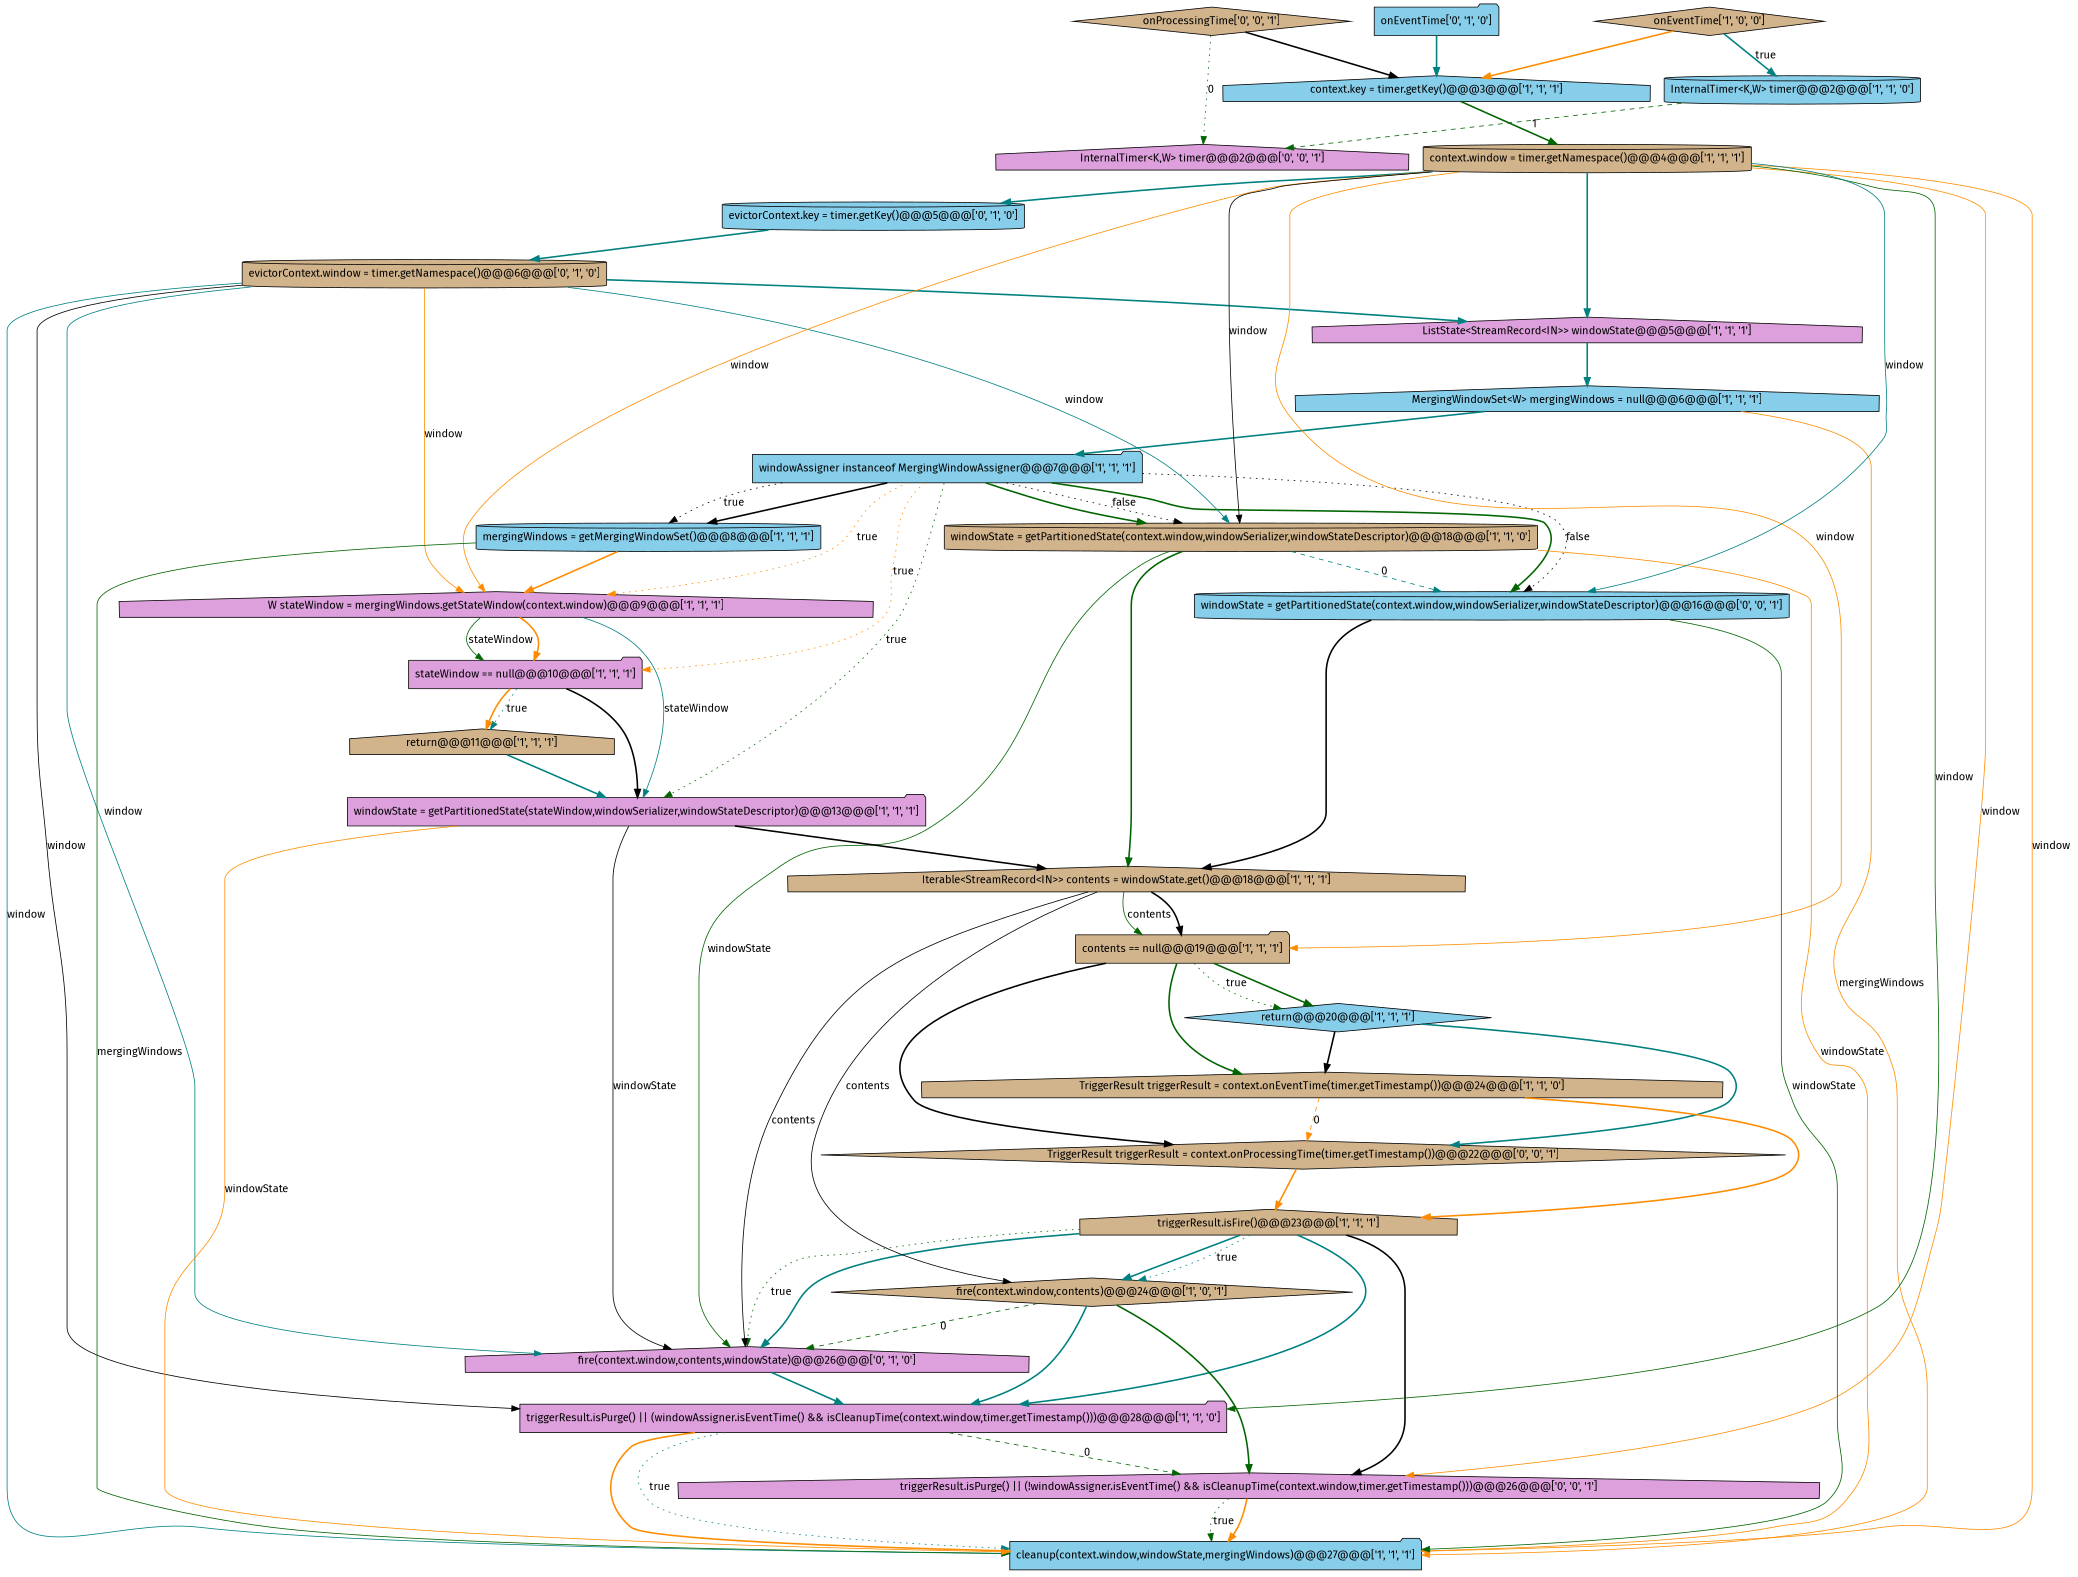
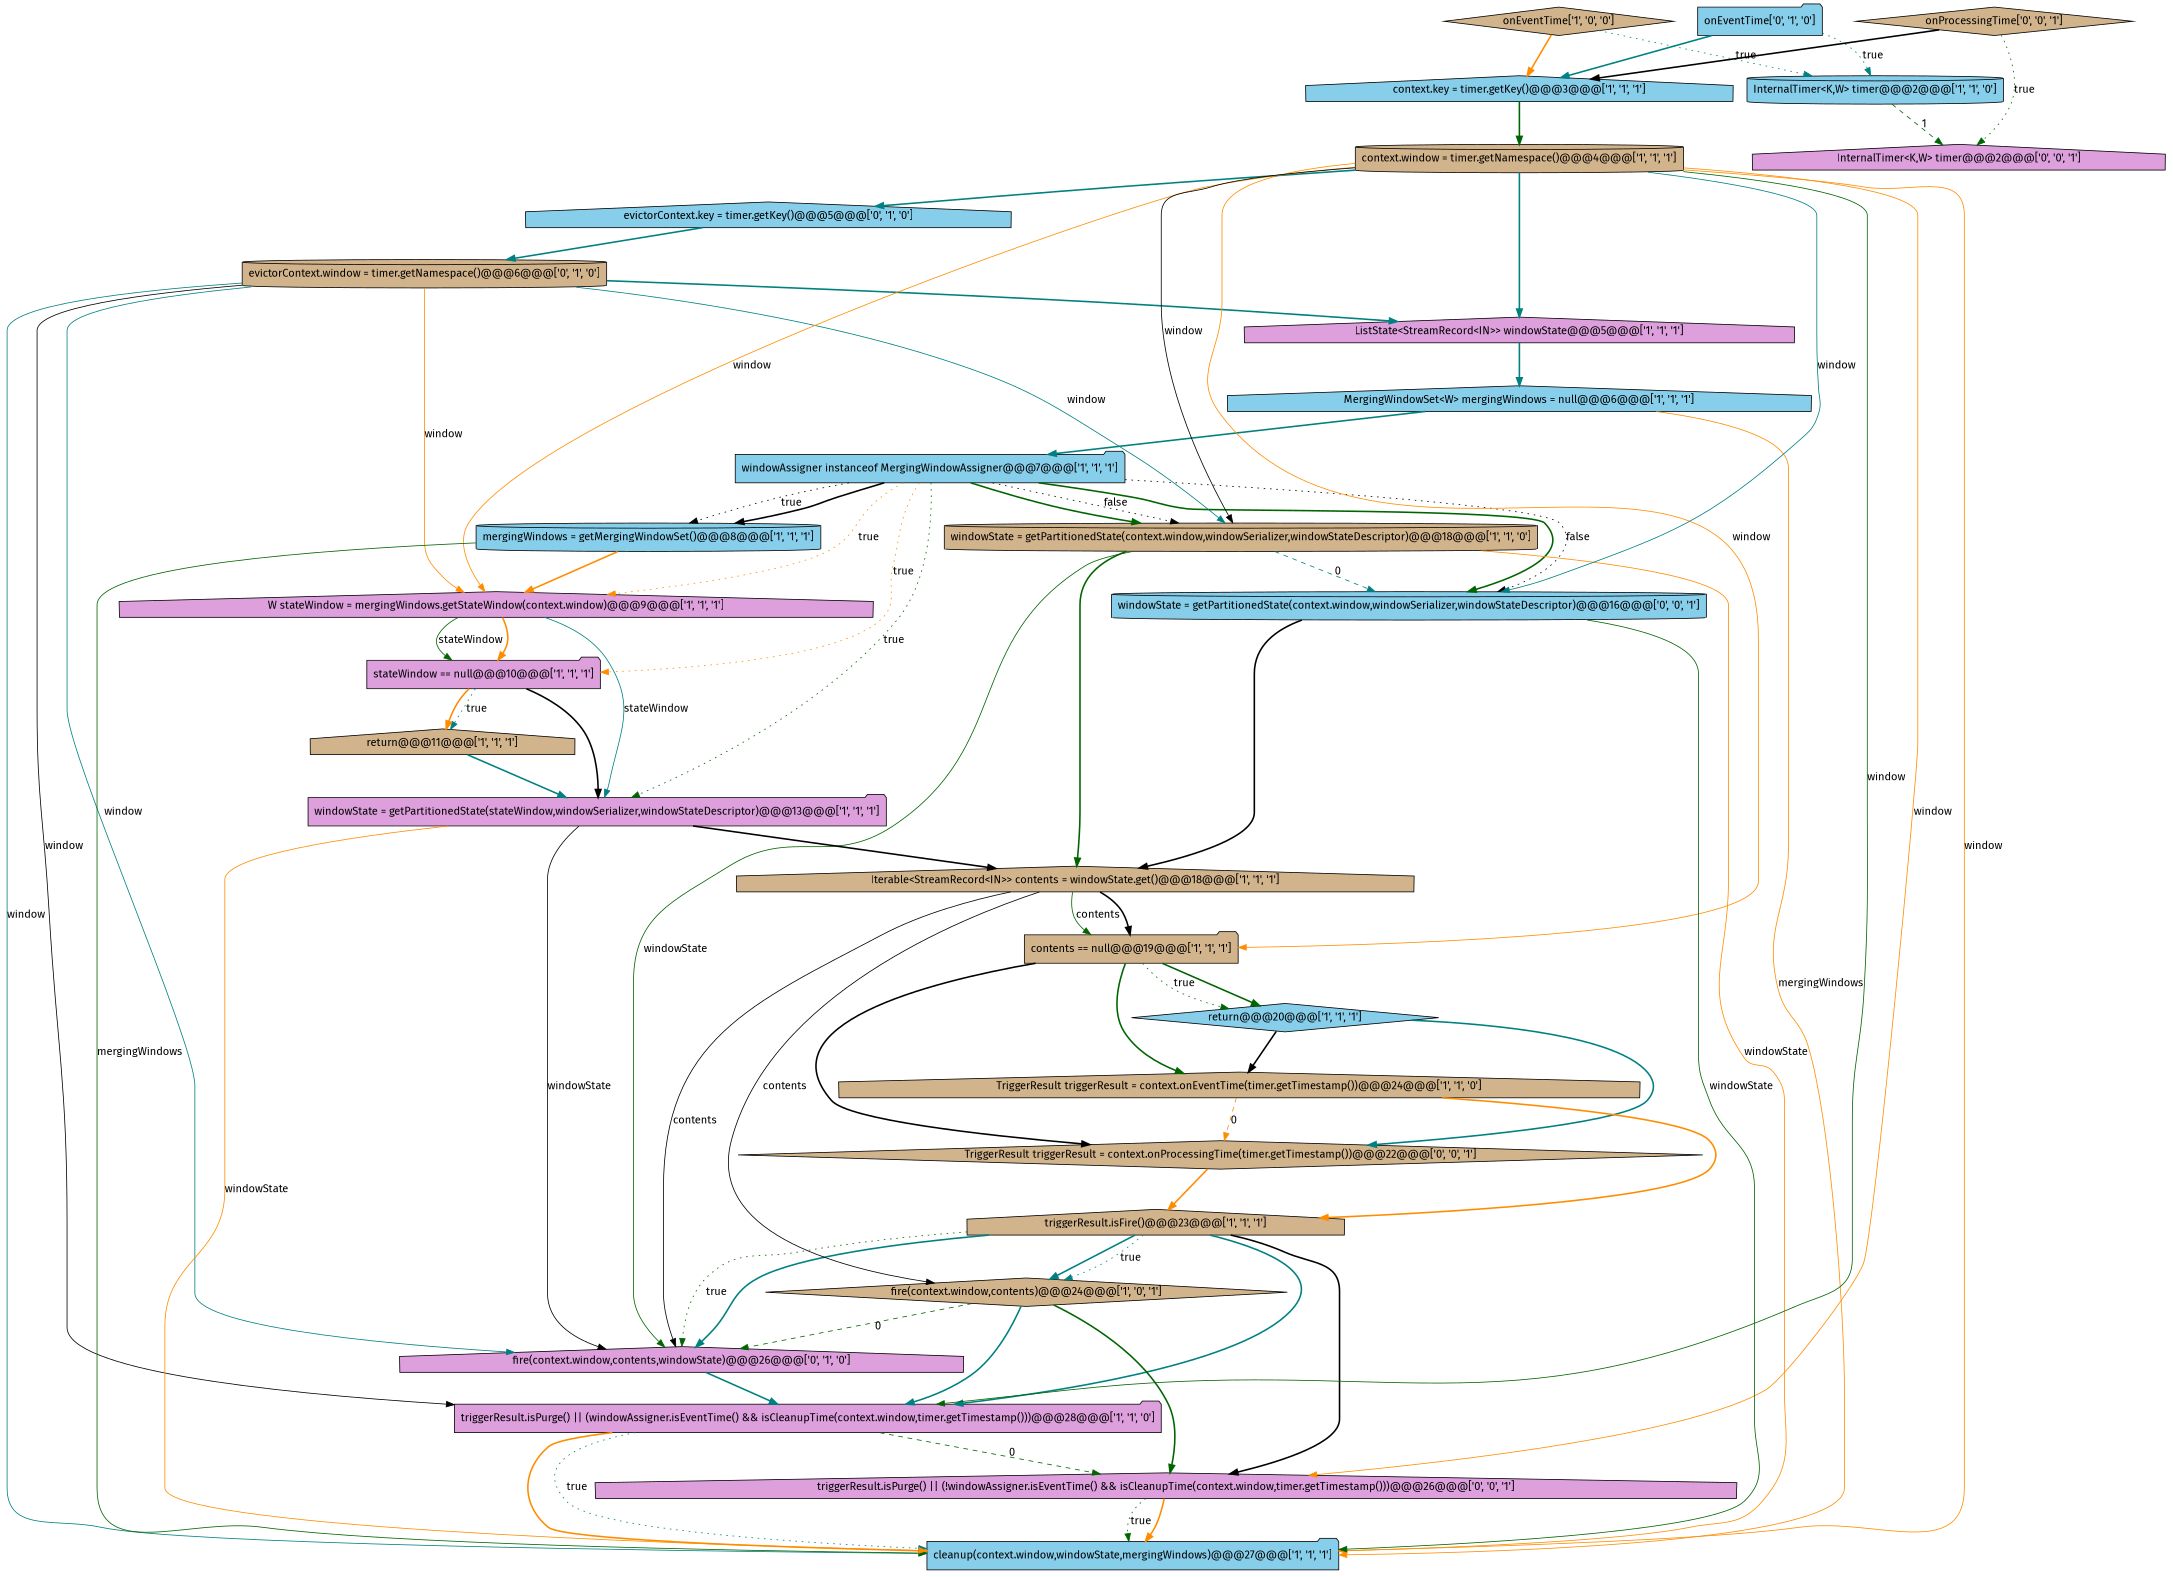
none -> (1851, 48)
(1747, 52) -> (1701, 52)
(1211, 90) -> (2025, 90)
(873, 216) -> (768, 216)
